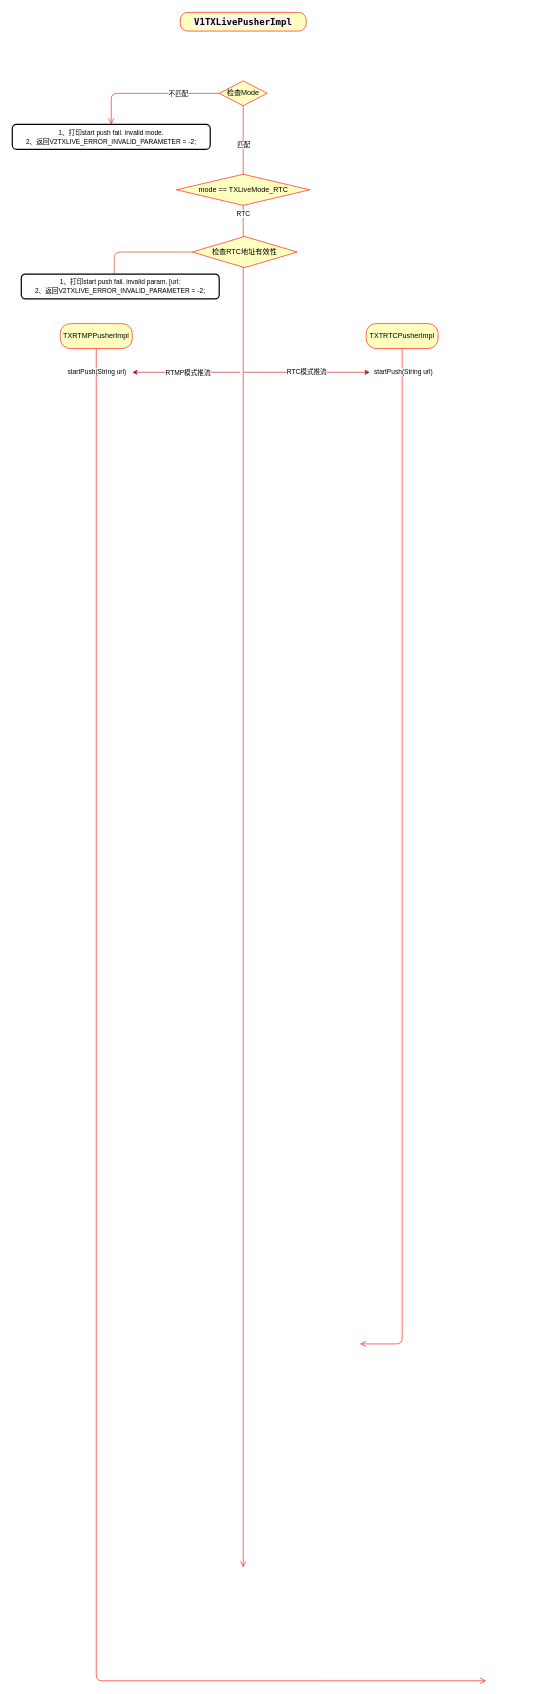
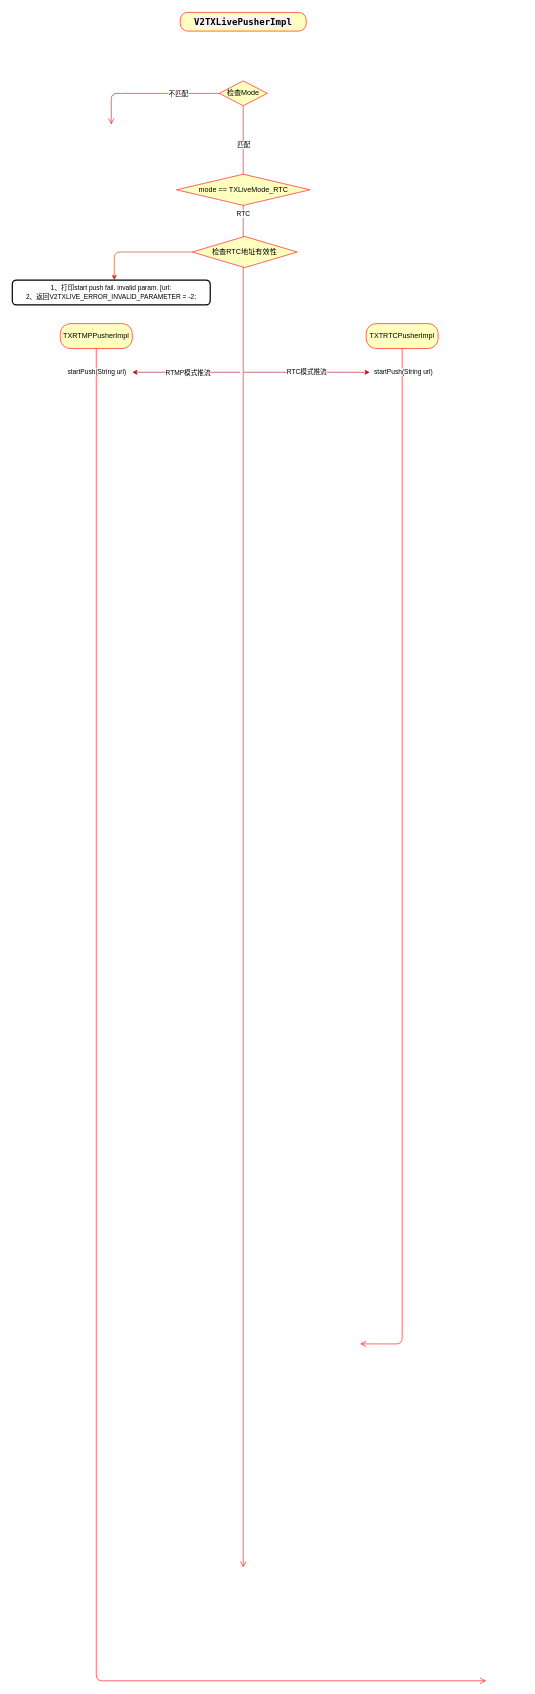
(243, 22) -> (243, 22)
(111, 137) -> none
(120, 286) -> (111, 292)
